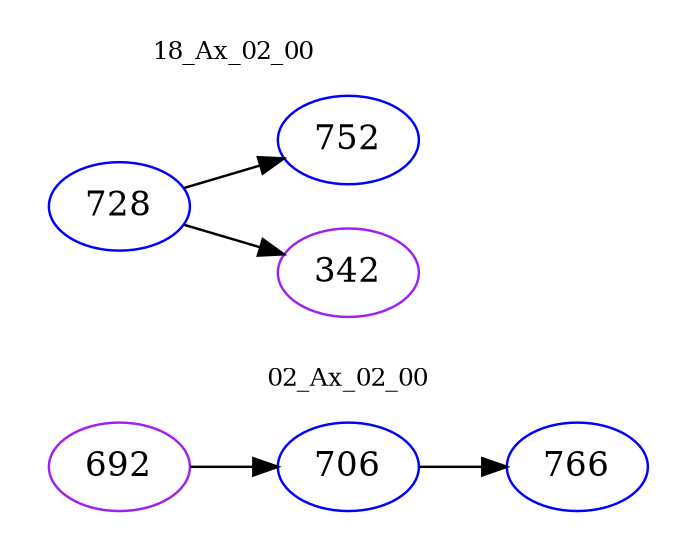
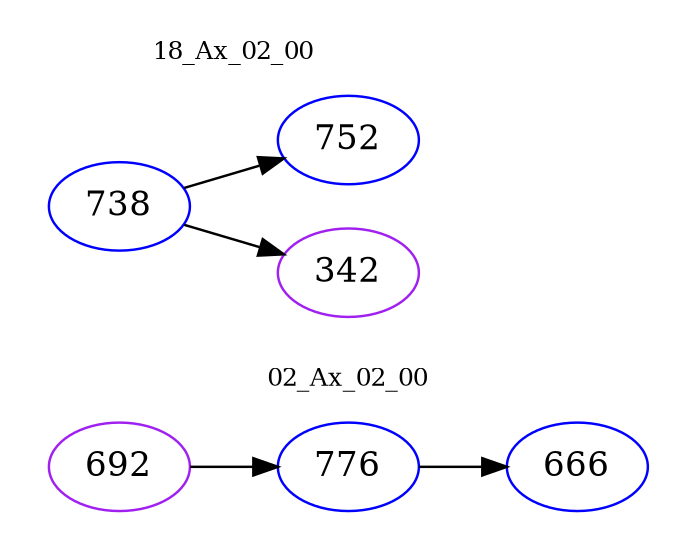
(119, 206) -> (119, 206)
(348, 467) -> (348, 467)
(577, 467) -> (577, 467)
